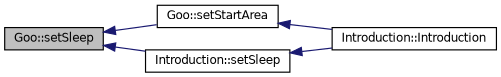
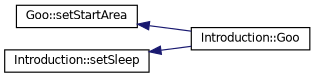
(54, 39) -> none
(414, 39) -> (251, 39)
